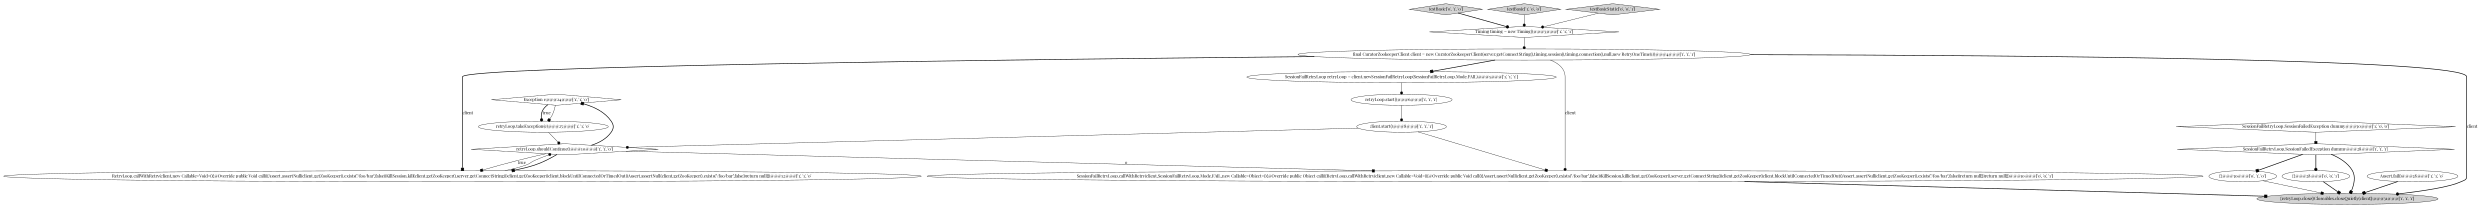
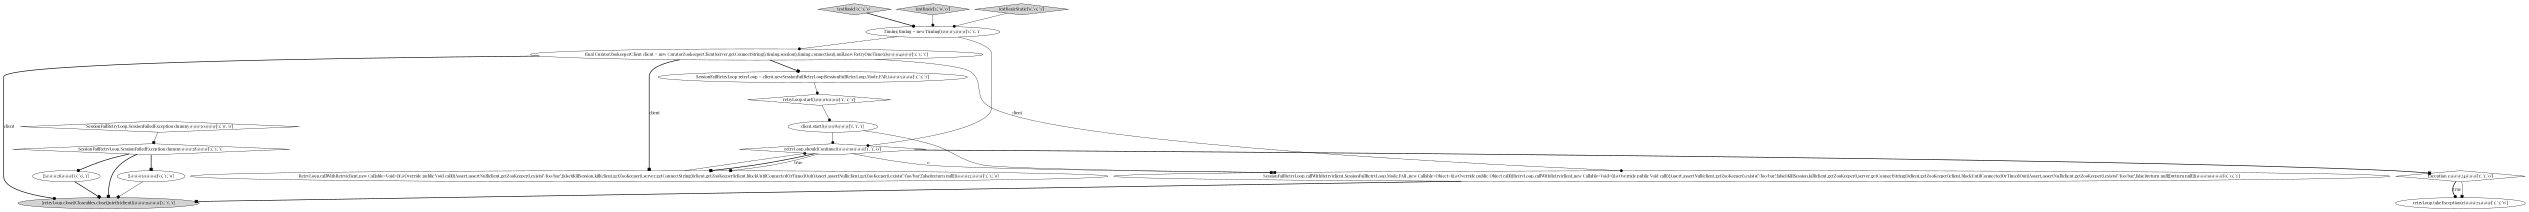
(1524, 32) -> (933, 32)
(1402, 100) -> (819, 100)
(553, 137) -> (978, 121)
(2412, 176) -> none
